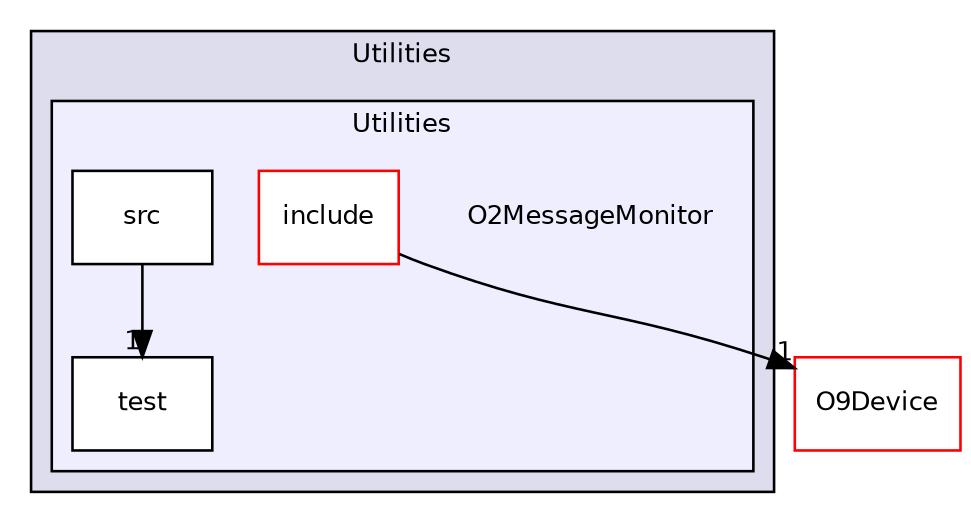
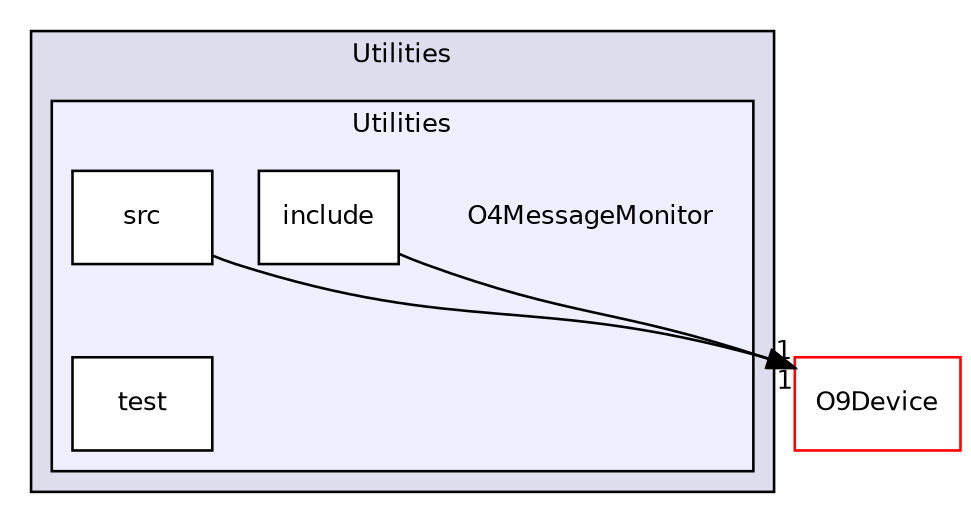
(329, 217) -> (329, 217)
(590, 217) -> (590, 217)
(142, 298) -> (489, 313)
